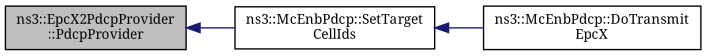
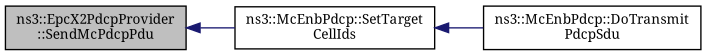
(96, 28) -> (96, 28)
(592, 28) -> (592, 28)
